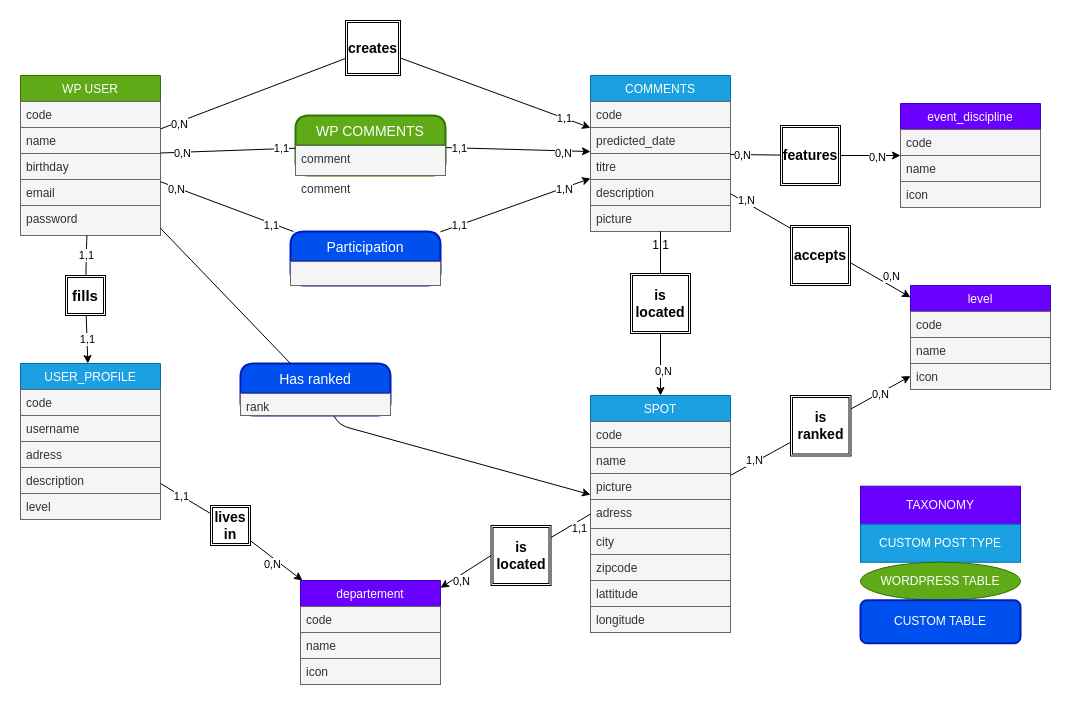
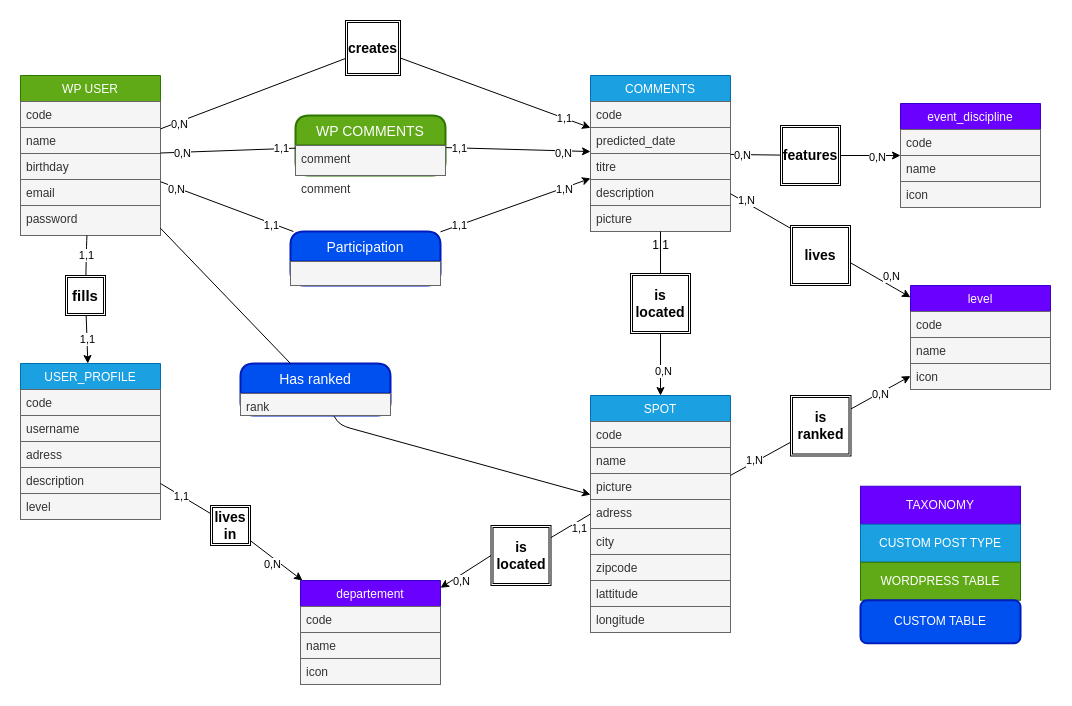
(821, 256) -> (821, 256)
(941, 581) -> (941, 581)
